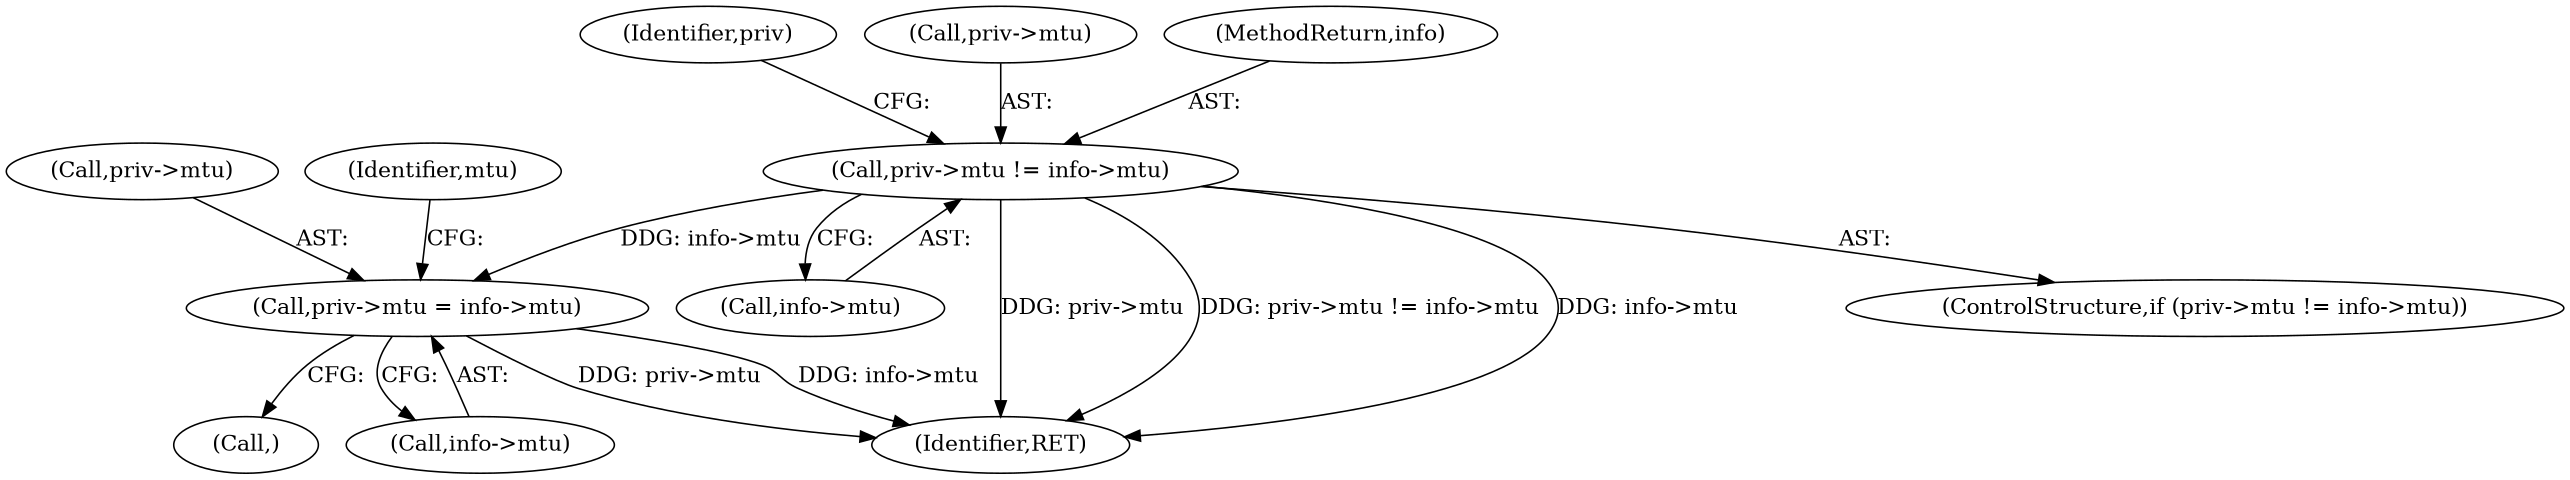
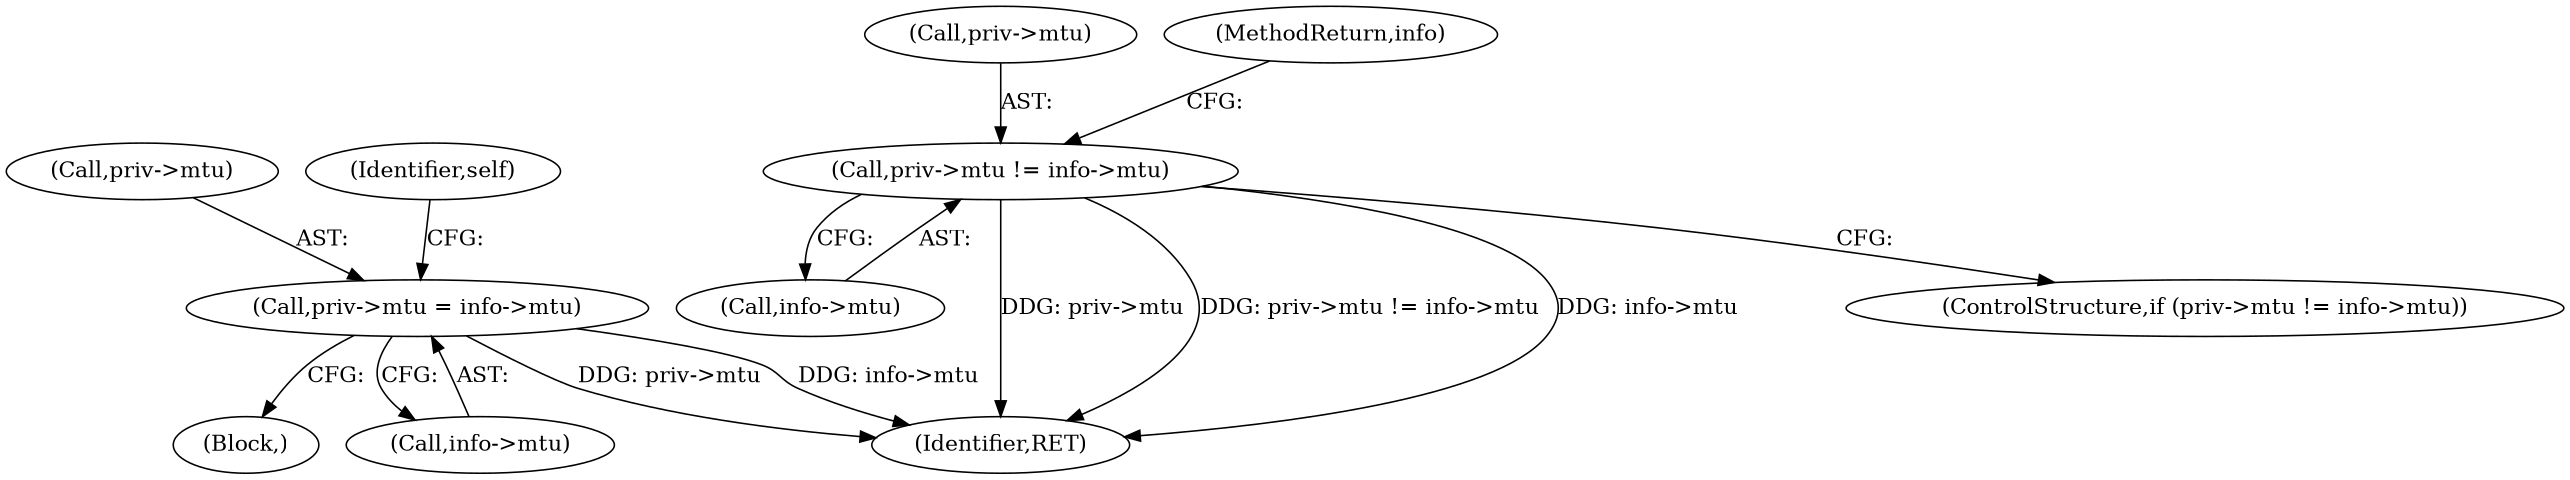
(708, 35) -> none
(1218, 103) -> (1218, 103)
(433, 171) -> (433, 171)
(653, 220) -> none
(1869, 240) -> (1869, 240)
(246, 445) -> (246, 445)
